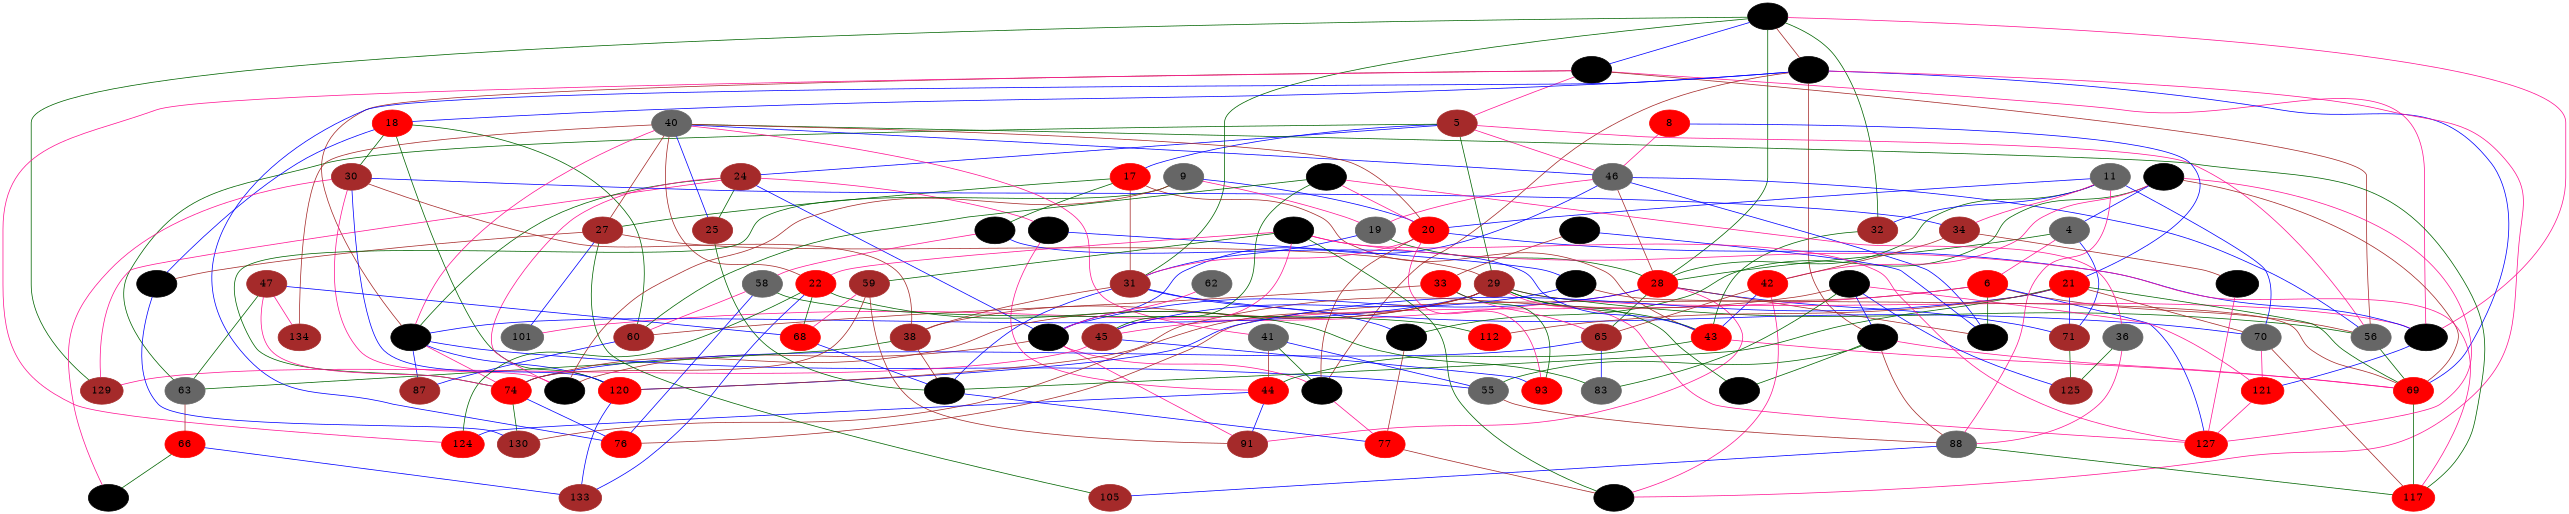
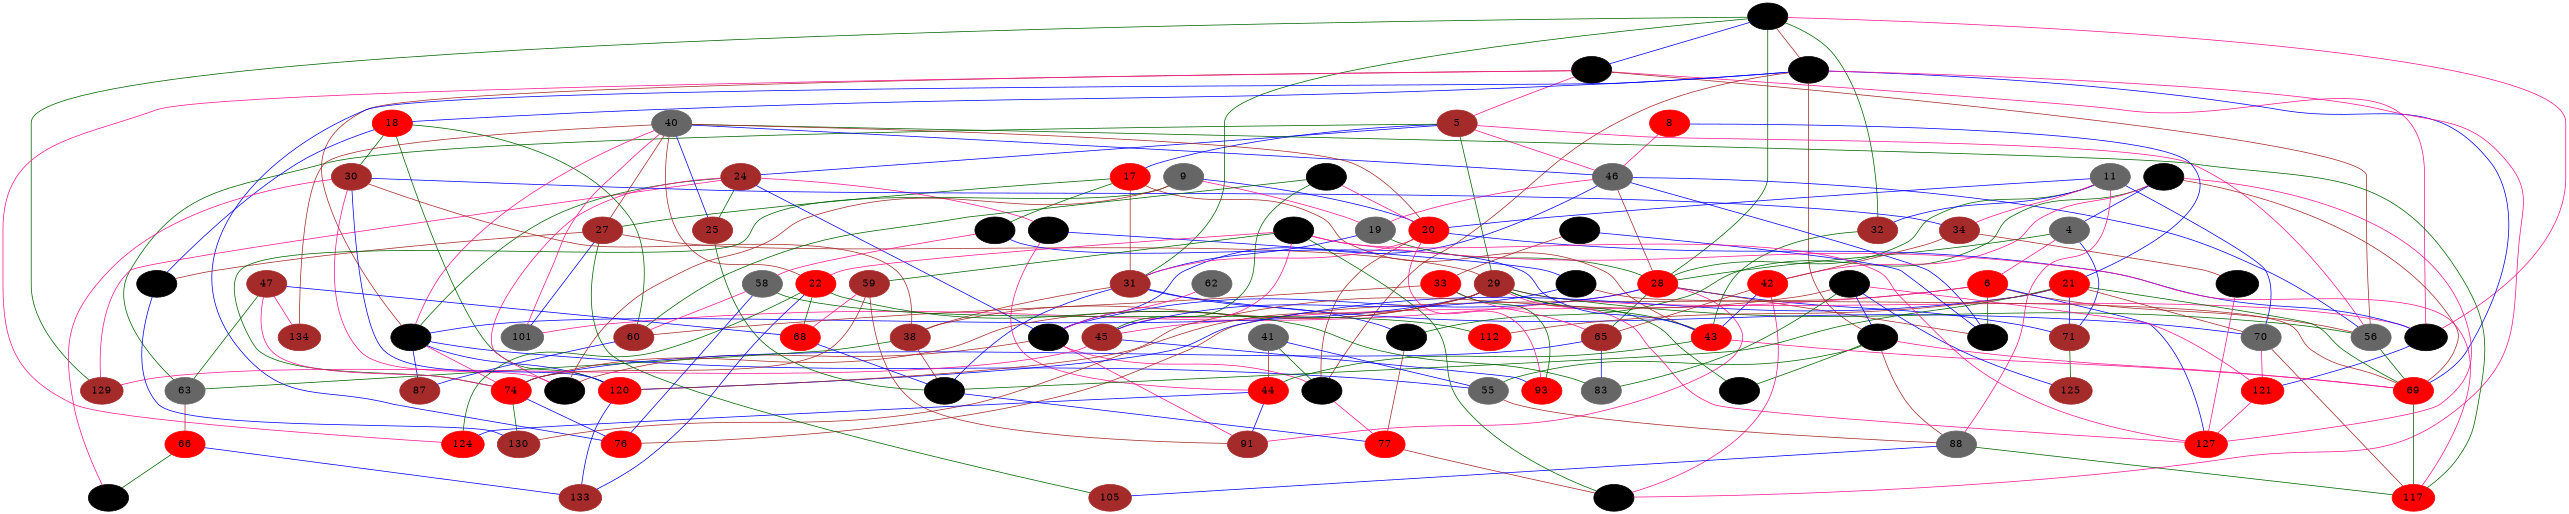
(989, 179) -> (607, 181)
(2123, 337) -> none
